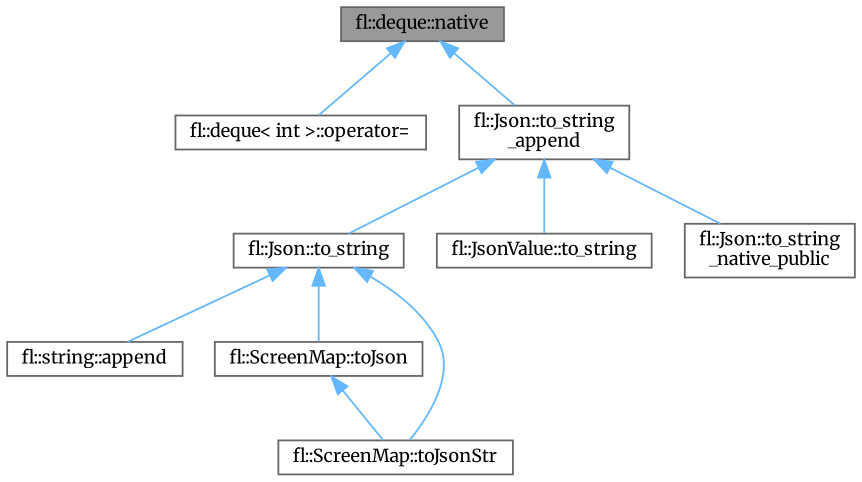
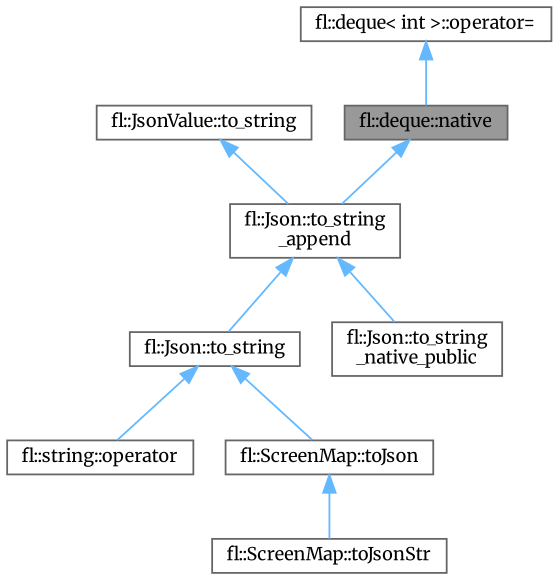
(355, 84) -> (426, 83)
(544, 205) -> (261, 178)
(440, 348) -> none
(95, 359) -> (100, 457)
